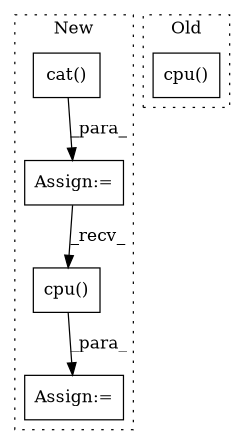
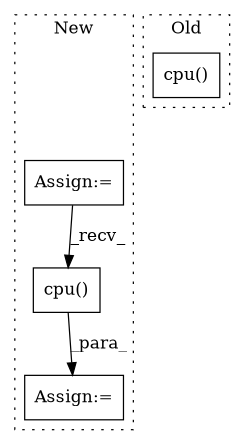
(67, 75) -> none
